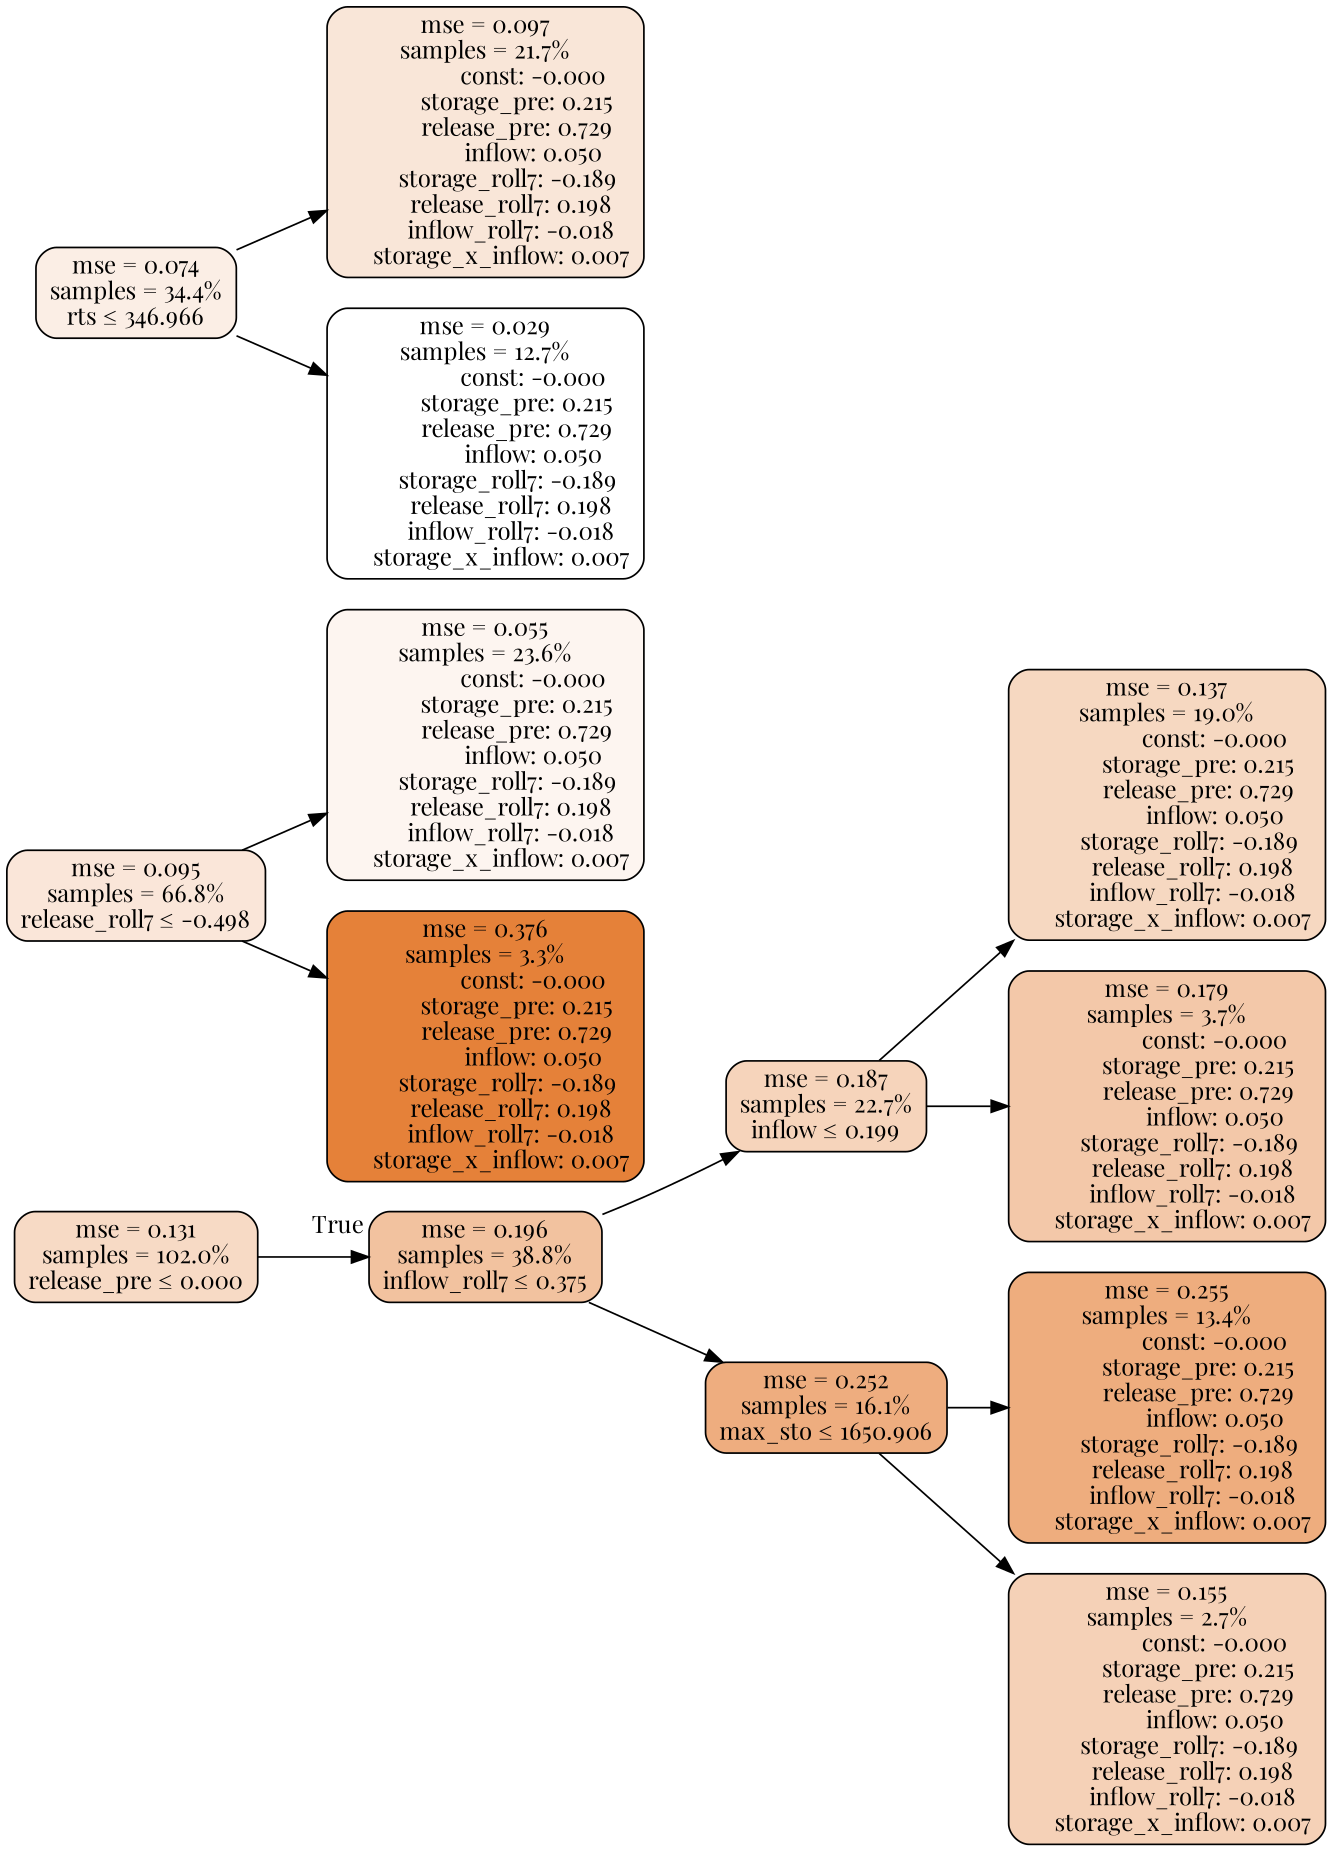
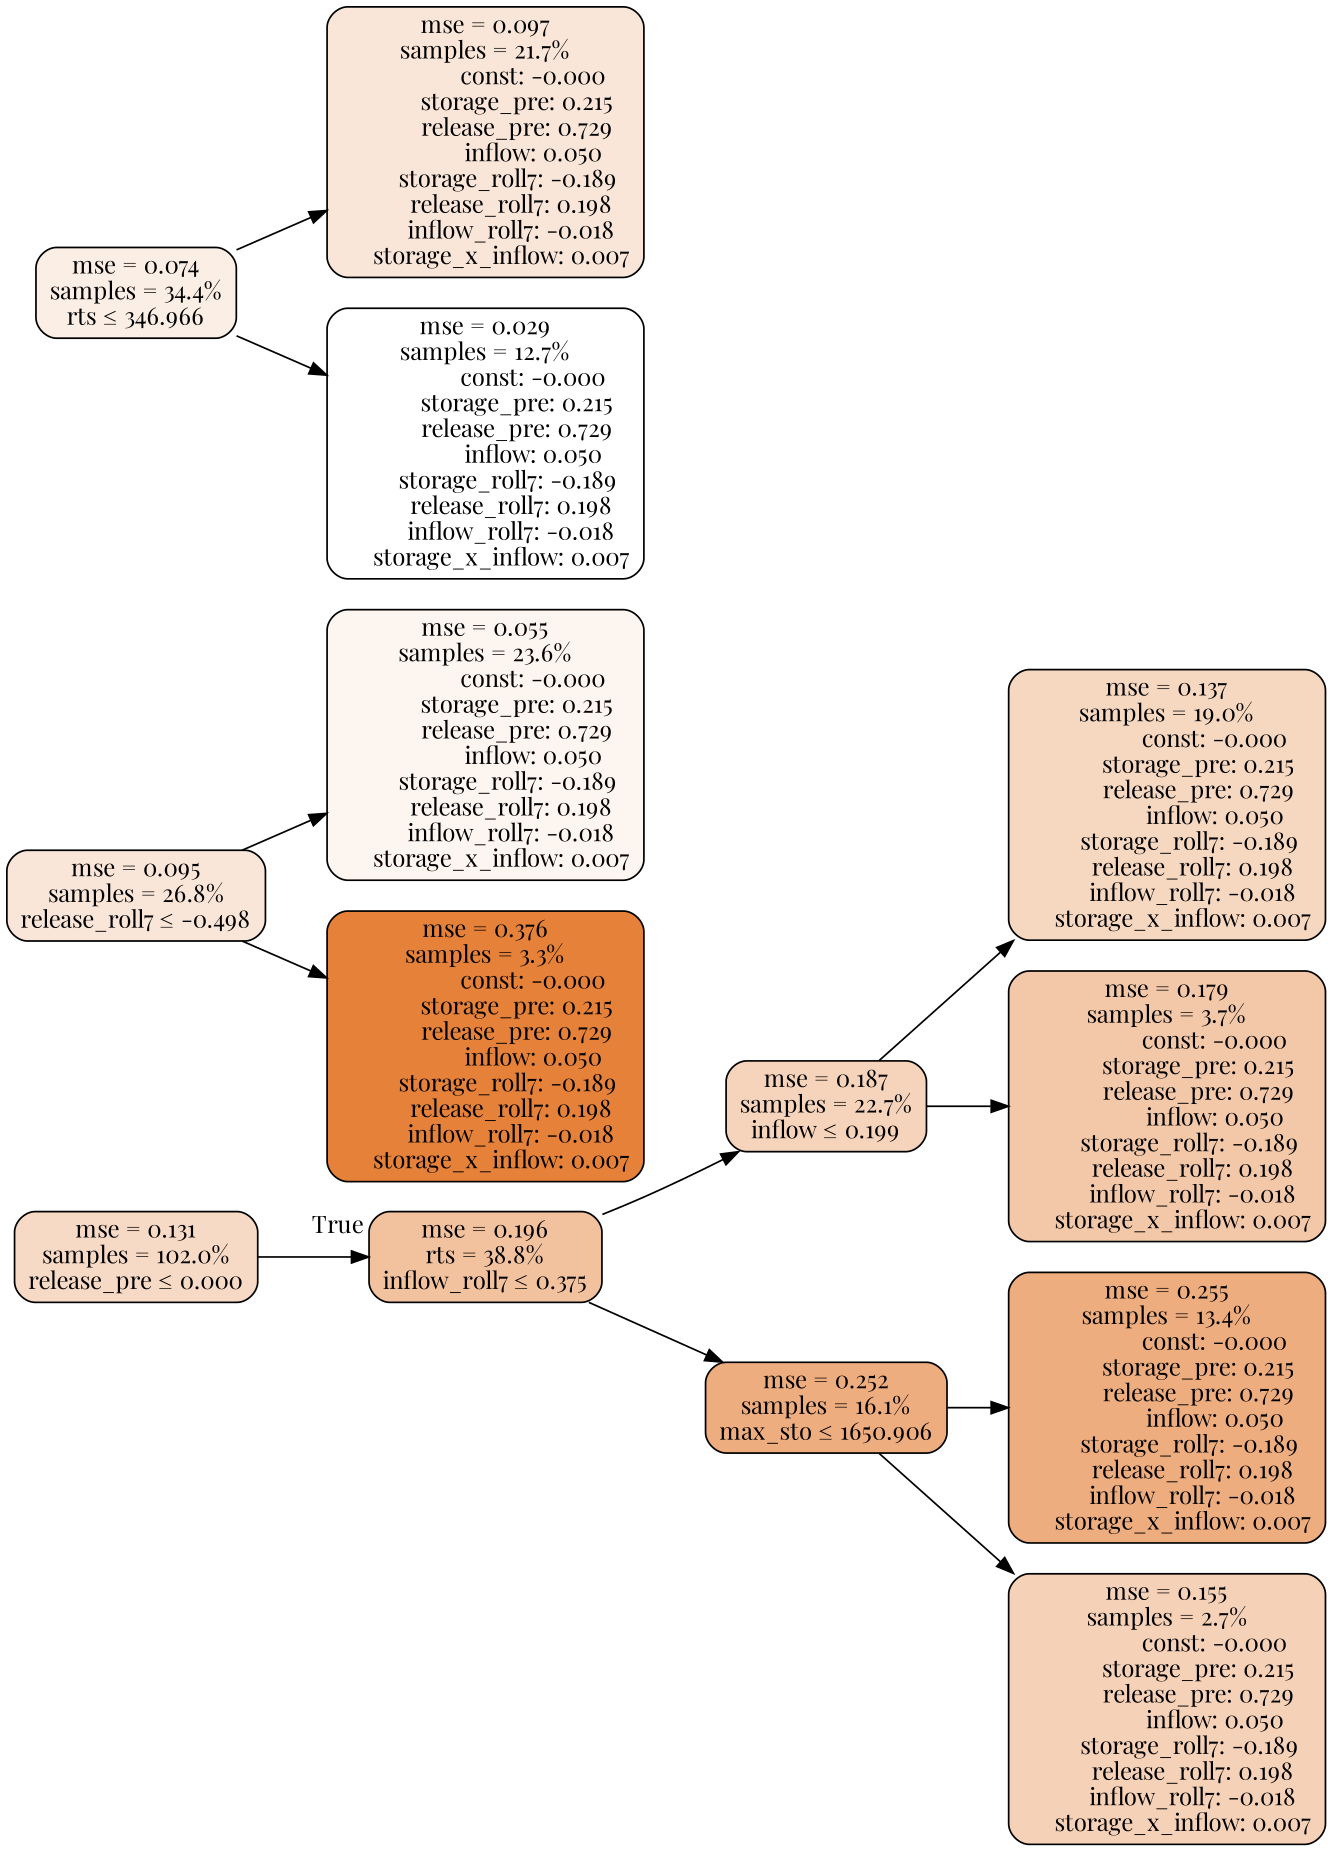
(136, 896) -> (136, 896)
(485, 1257) -> (485, 1257)
